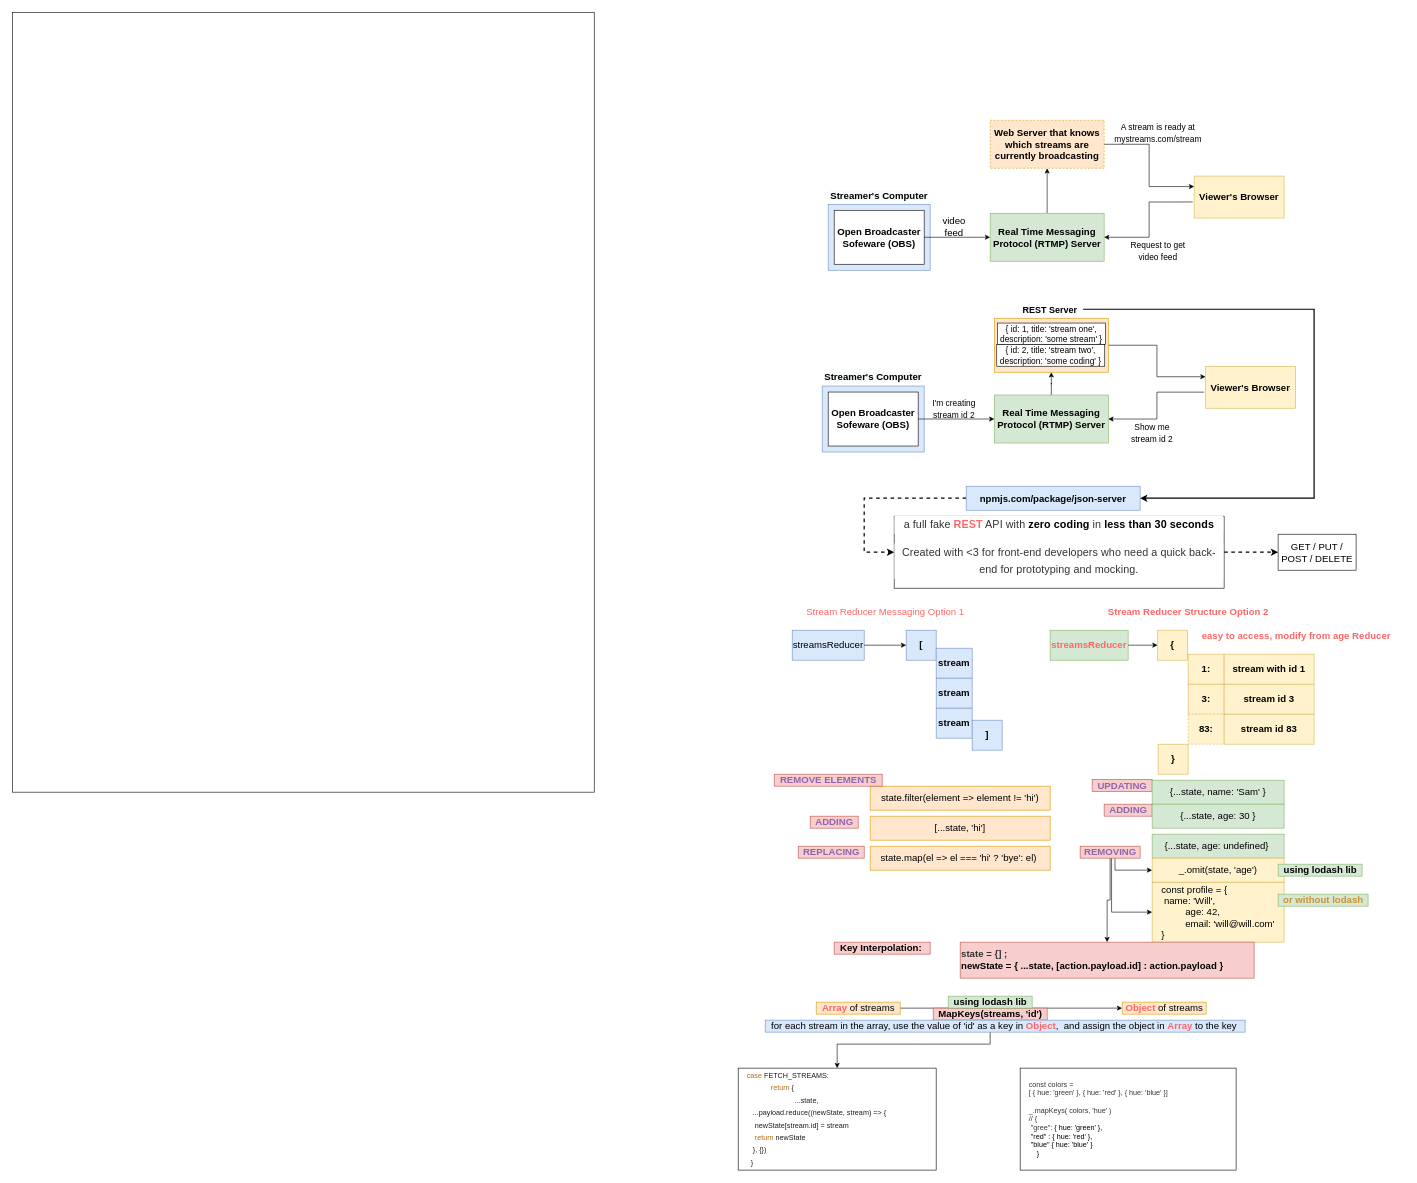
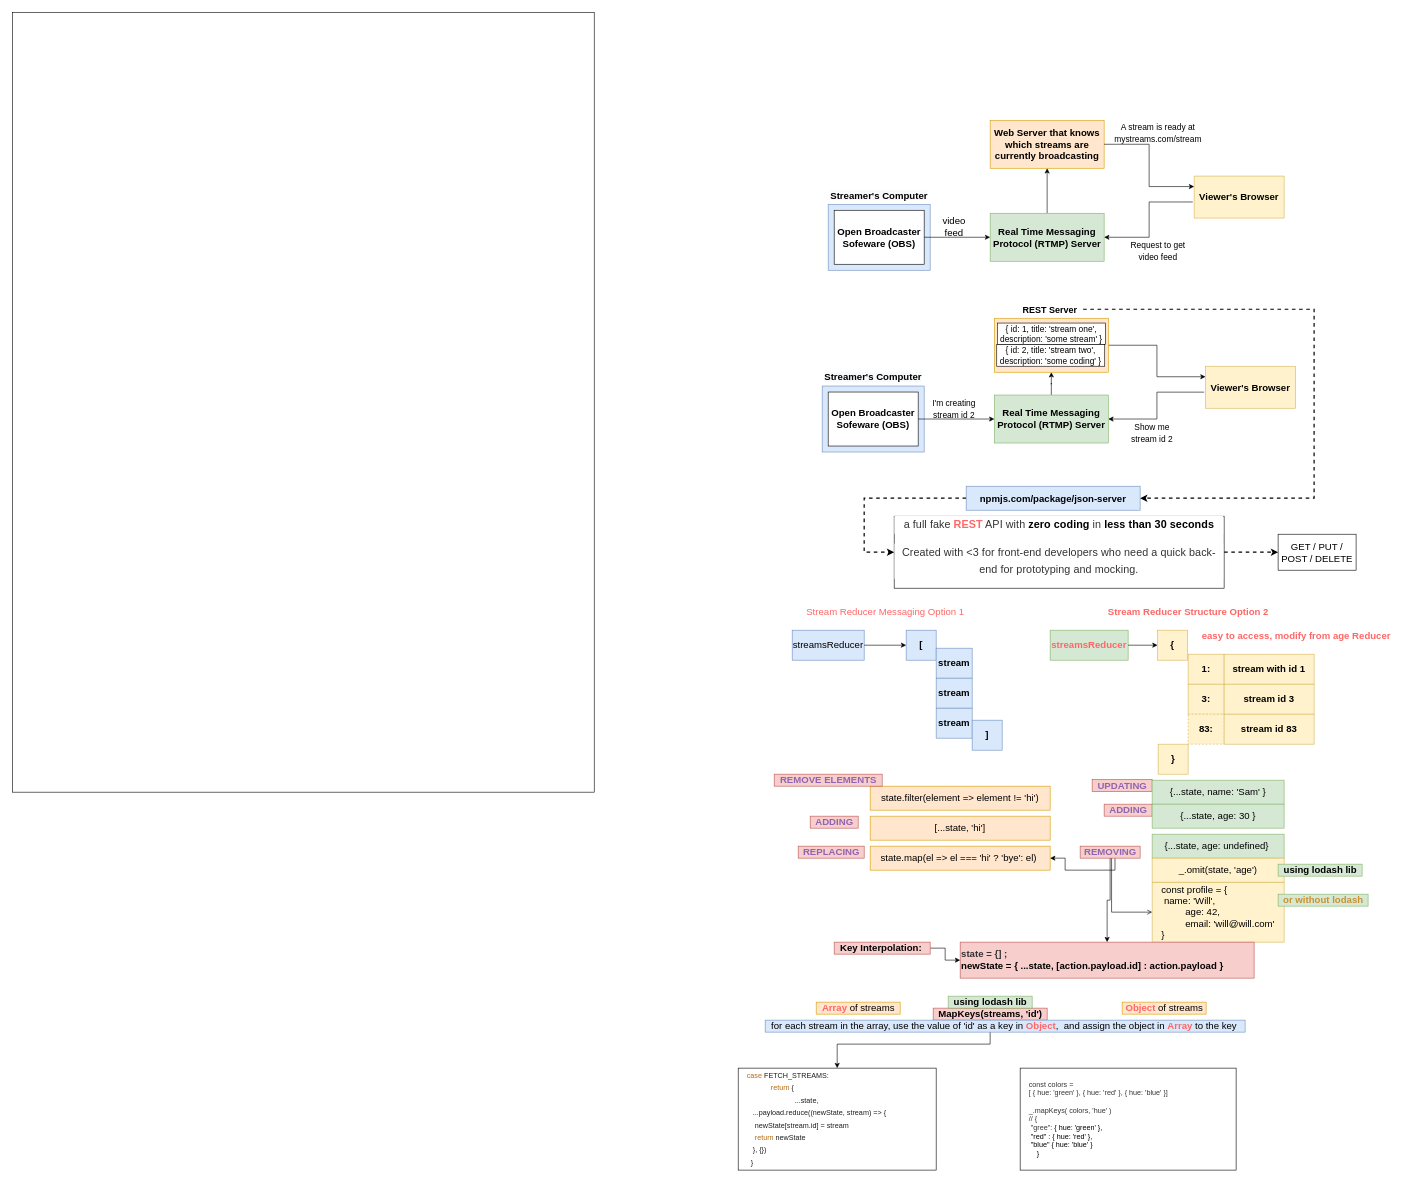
(1047, 144) -> (1047, 144)
(1314, 373) -> (1314, 373)
(1146, 870) -> (1055, 858)
(1146, 912) -> (1148, 912)
none -> (947, 960)
(1116, 1008) -> none
